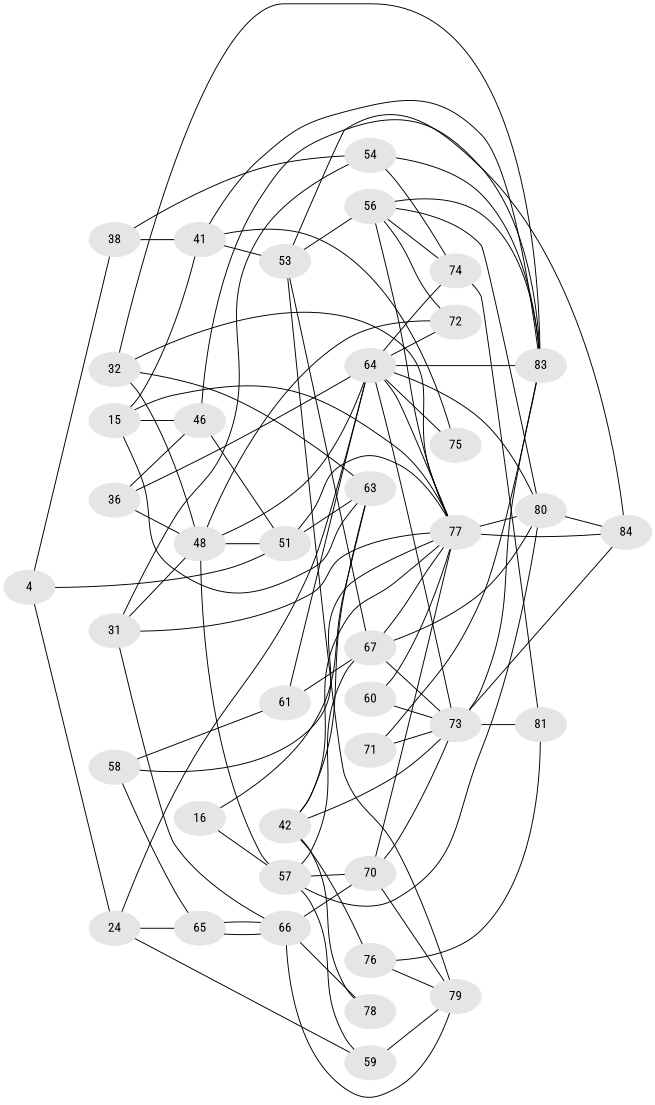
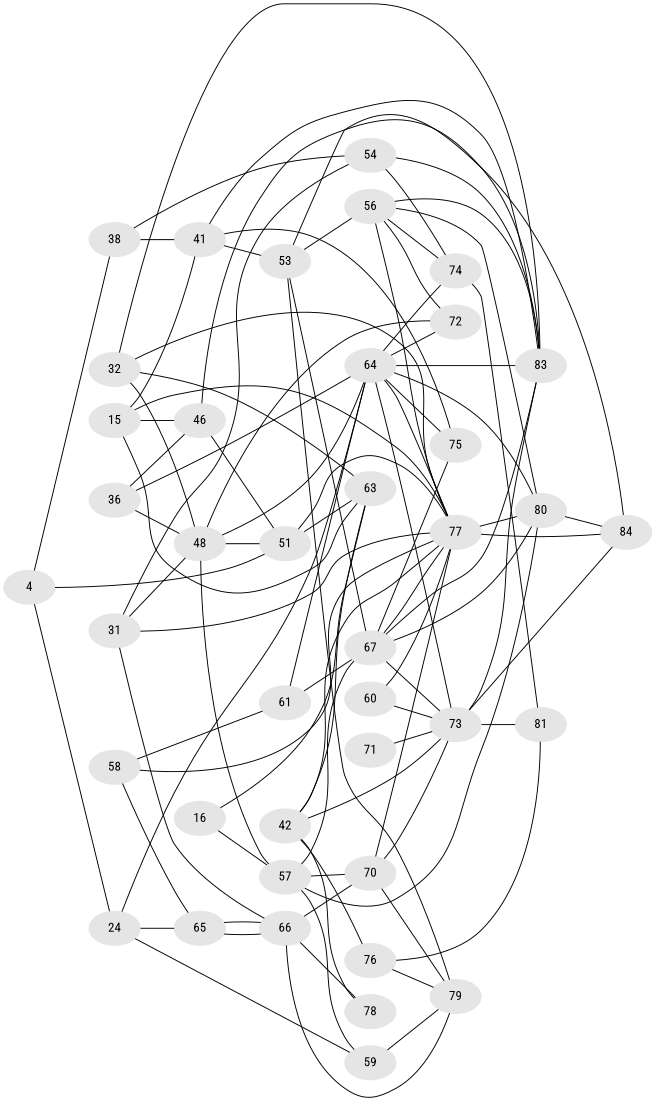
none -> (408, 559)
(491, 573) -> (489, 544)
